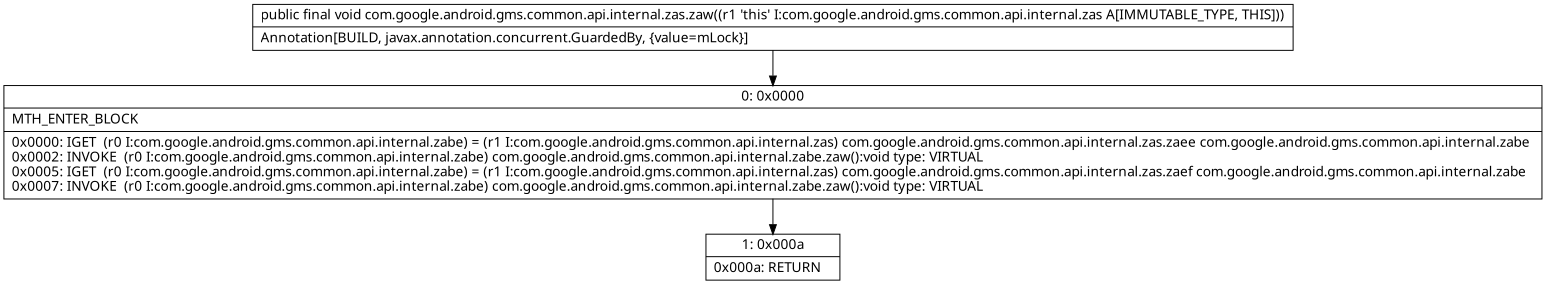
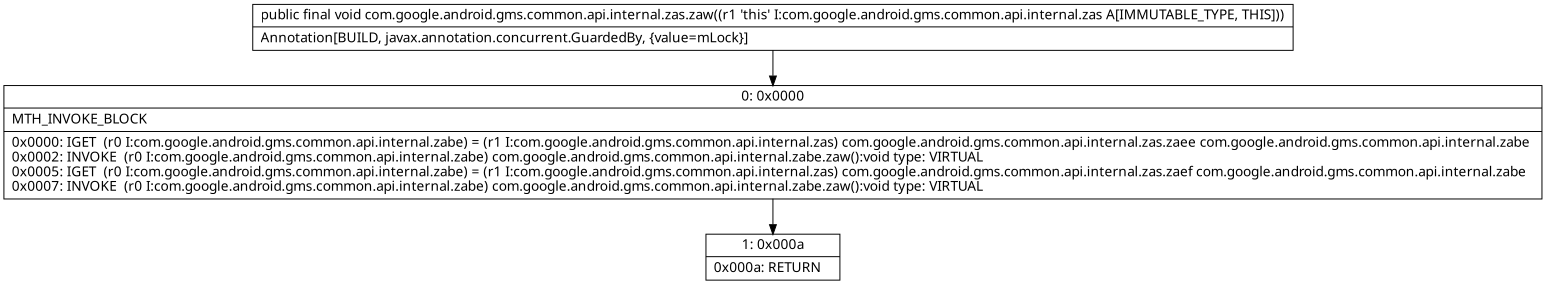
(75, 119) -> (80, 119)
